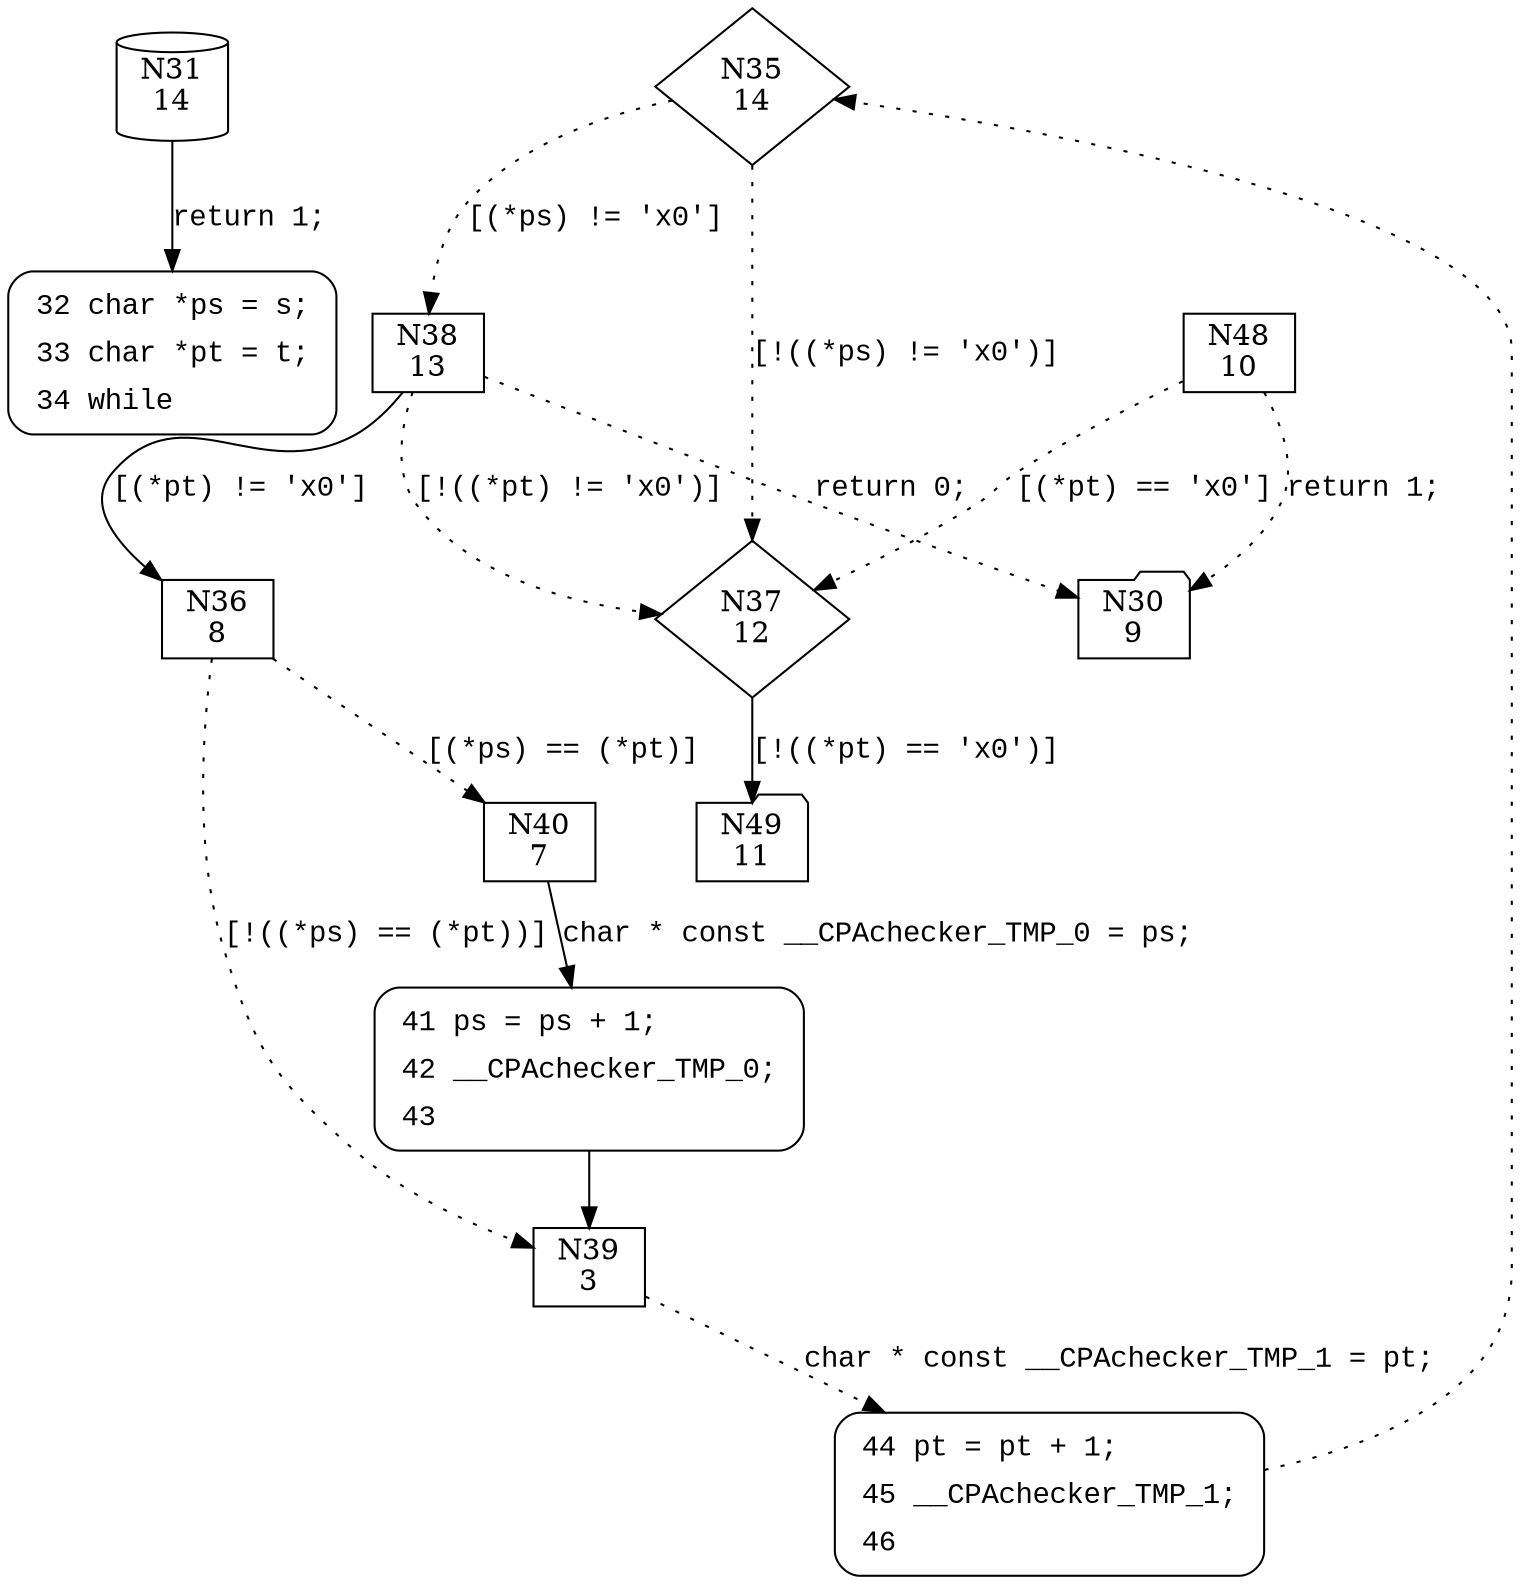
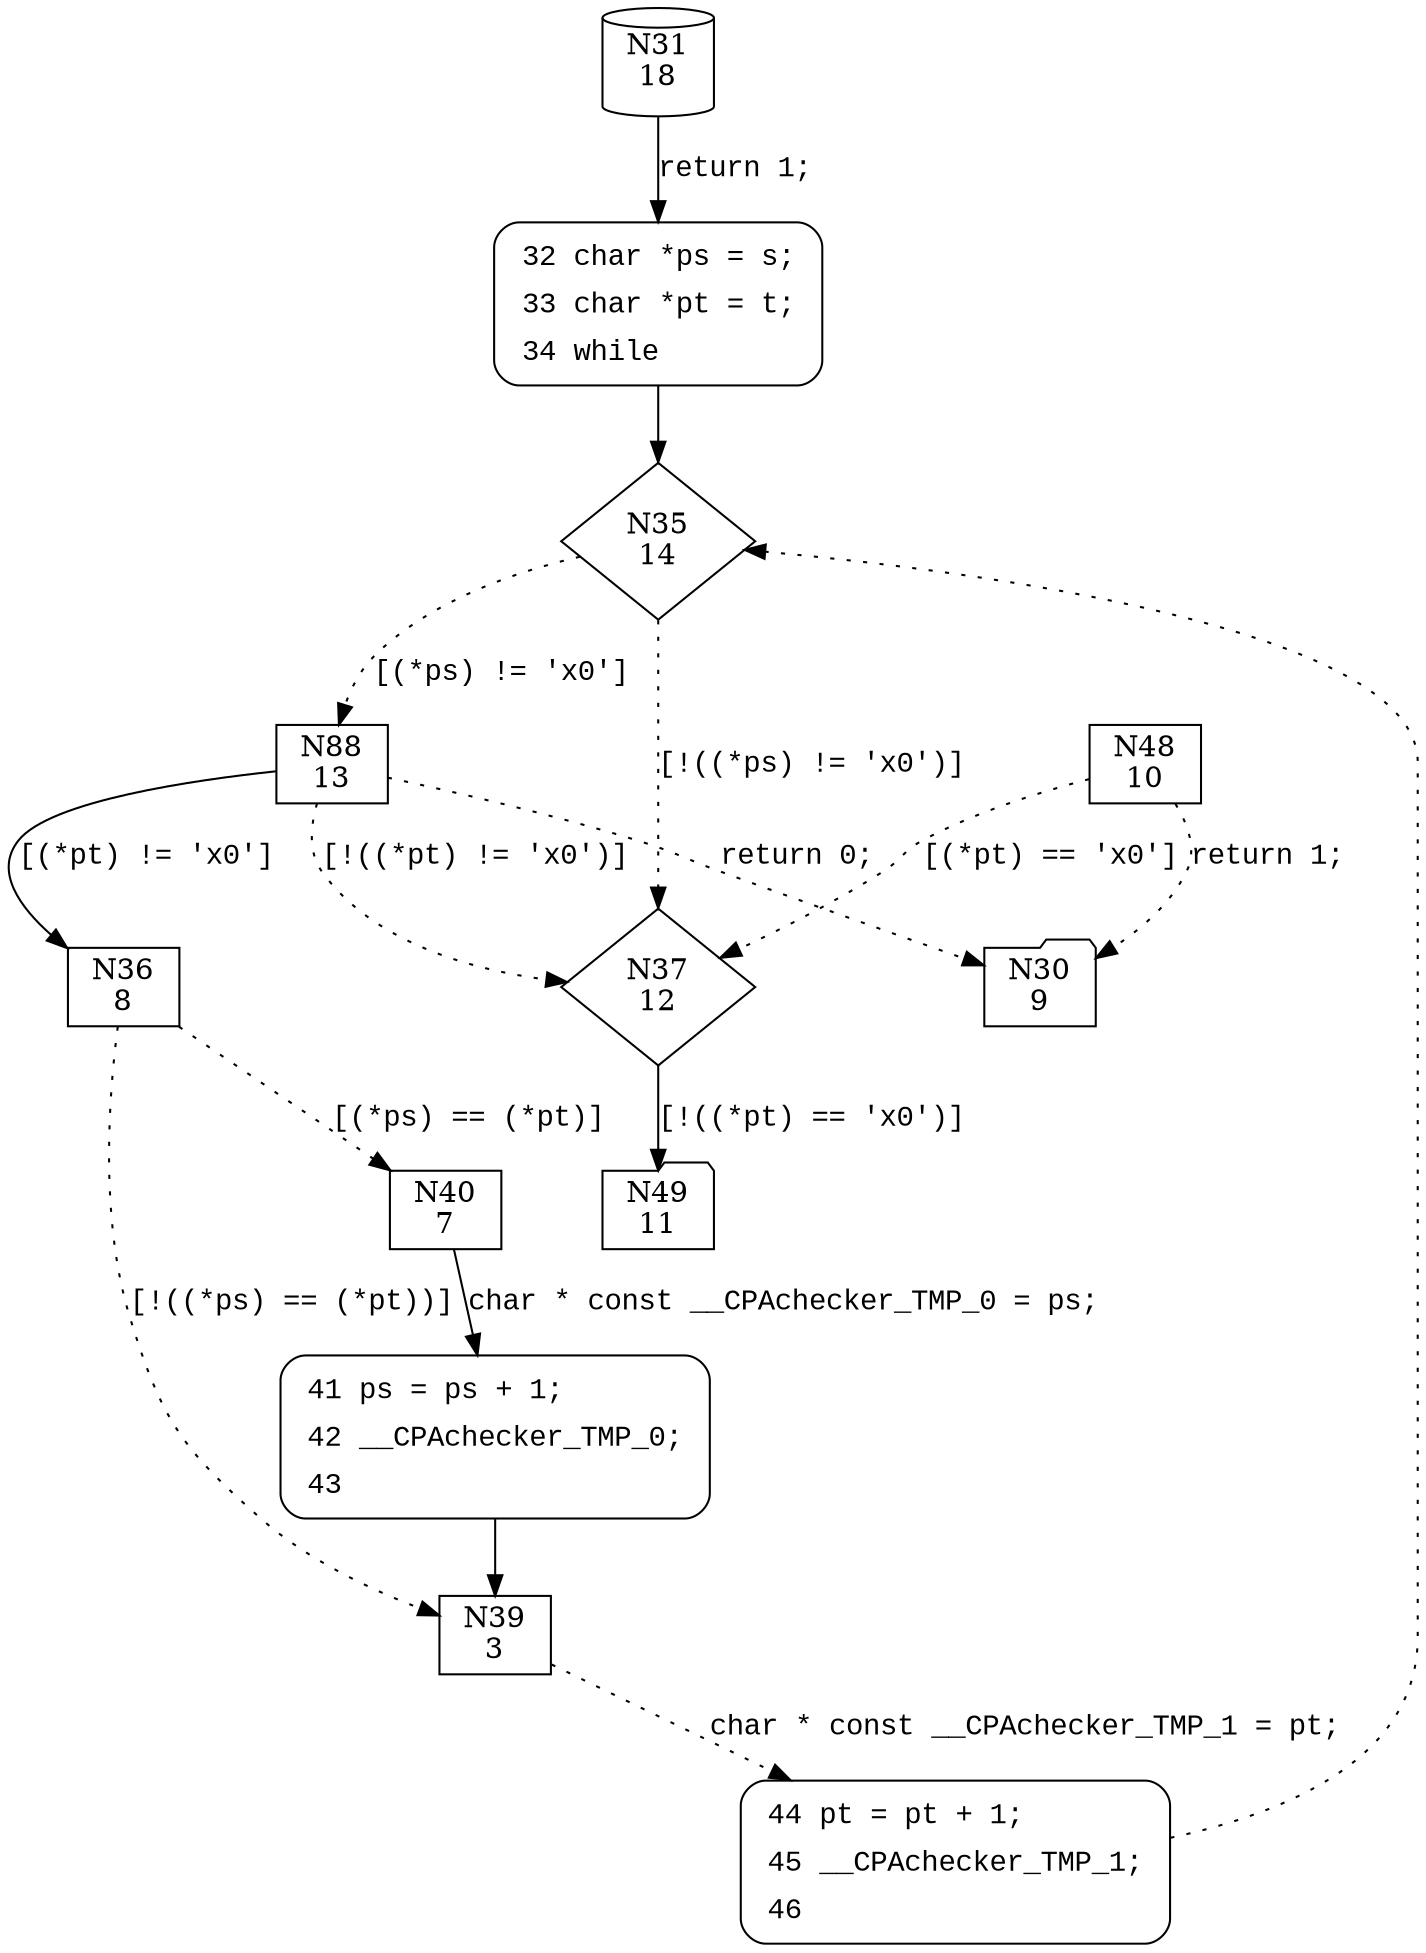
(172, 87) -> (658, 62)
(428, 353) -> (332, 764)
none -> (658, 414)
